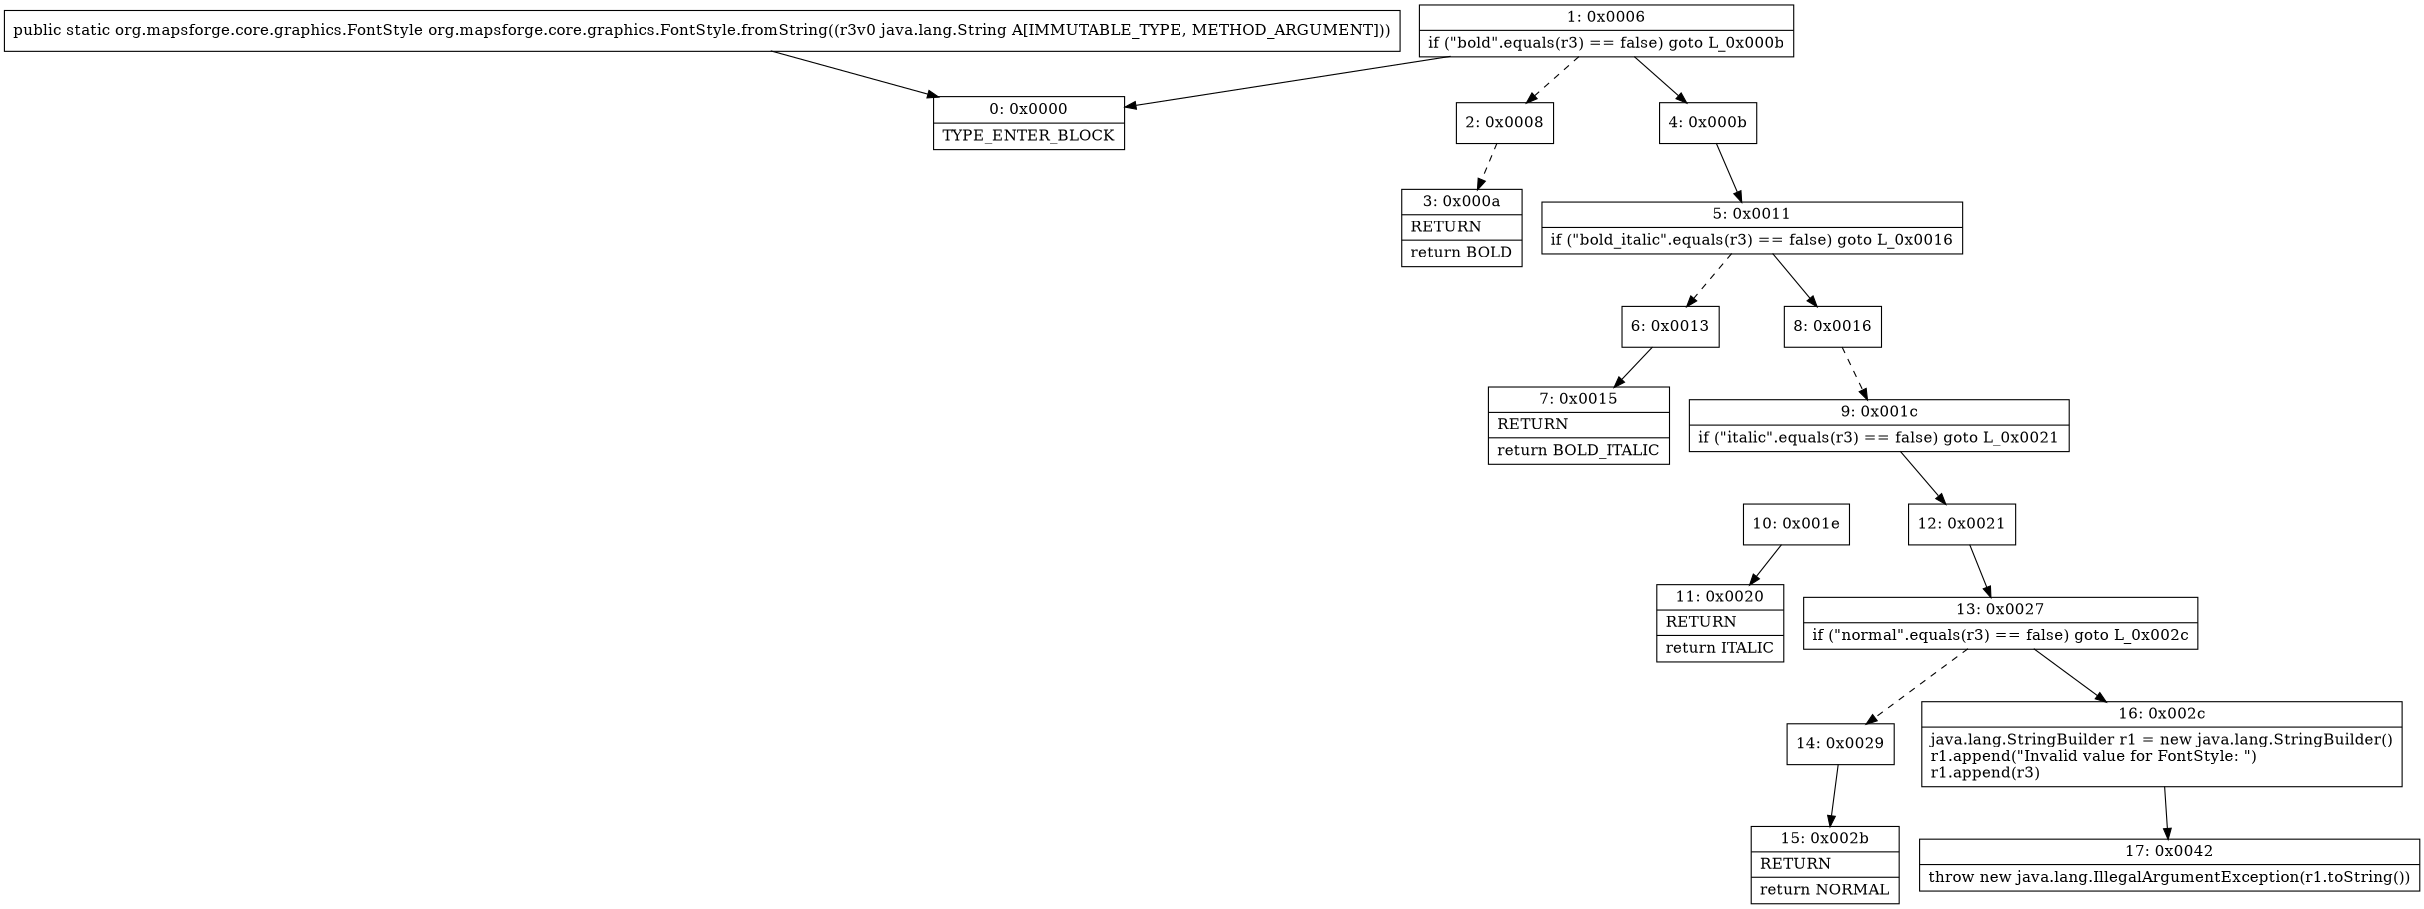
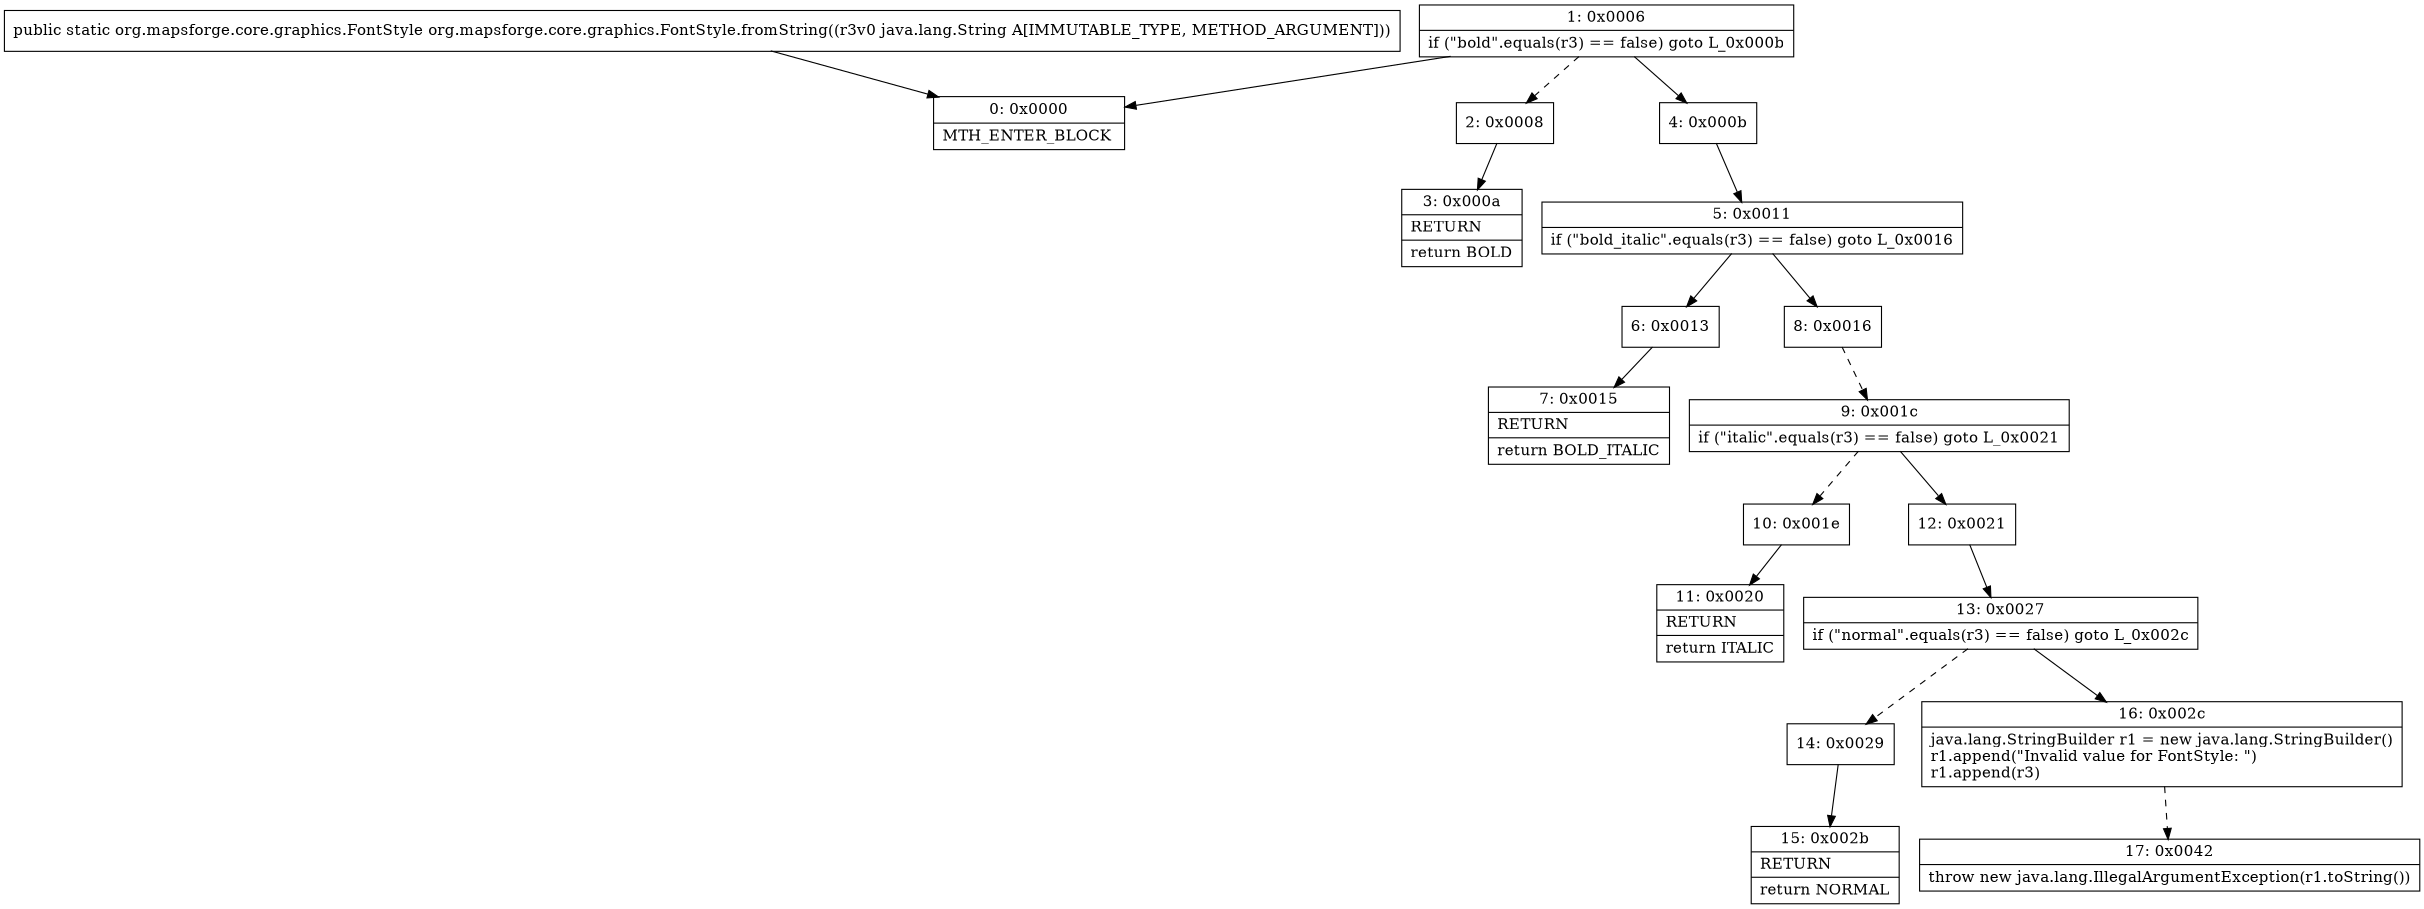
(1029, 136) -> (1027, 136)
(1489, 161) -> (1489, 161)
(1713, 276) -> (1713, 276)
none -> (1839, 473)
(2166, 807) -> (2166, 807)
